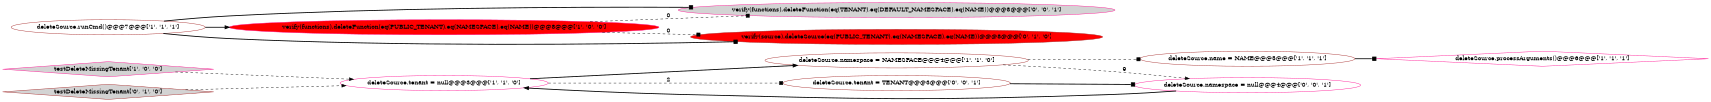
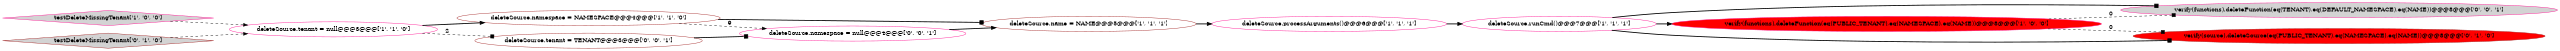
none -> (1452, 24)
(108, 27) -> (1559, 24)
(1363, 59) -> (1202, 24)
(1542, 59) -> (1329, 24)
(1082, 60) -> (849, 21)
(852, 98) -> (970, 29)
